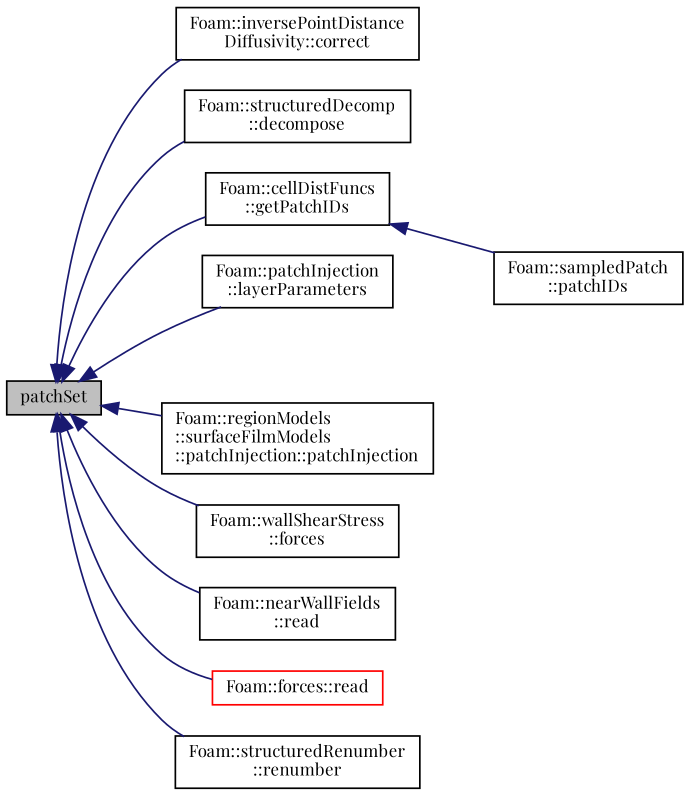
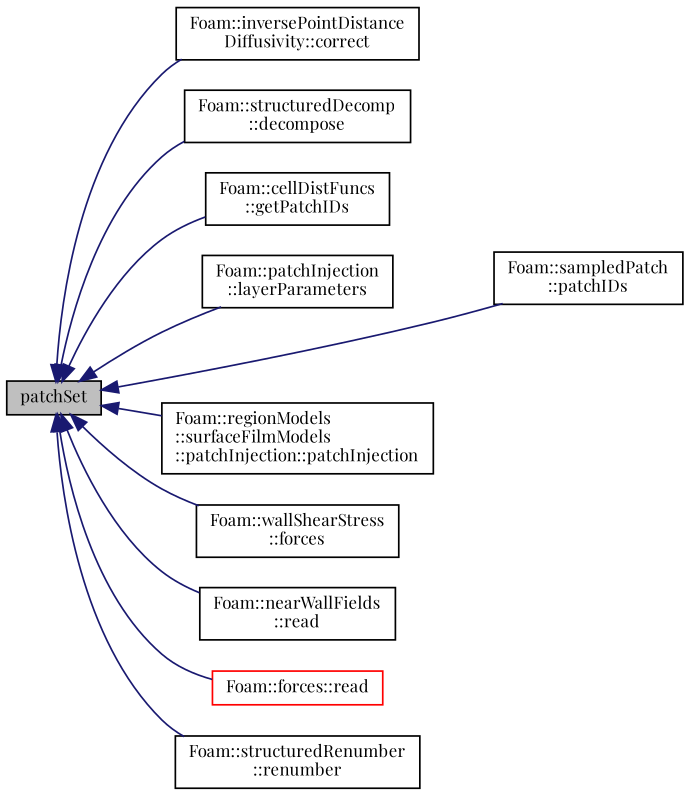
(451, 241) -> (311, 349)
